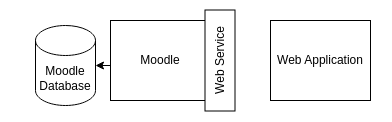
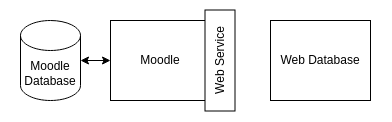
(321, 61) -> (321, 61)
(66, 66) -> (51, 61)
